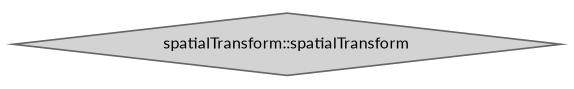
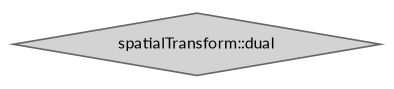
(287, 44) -> (197, 44)
